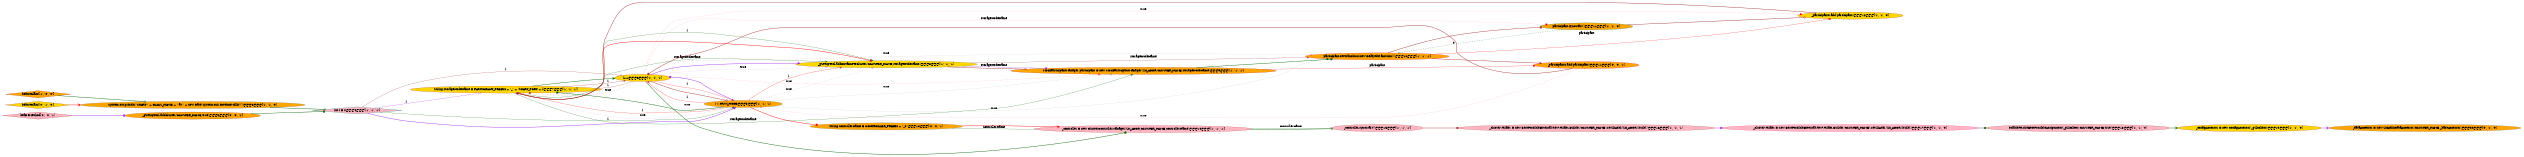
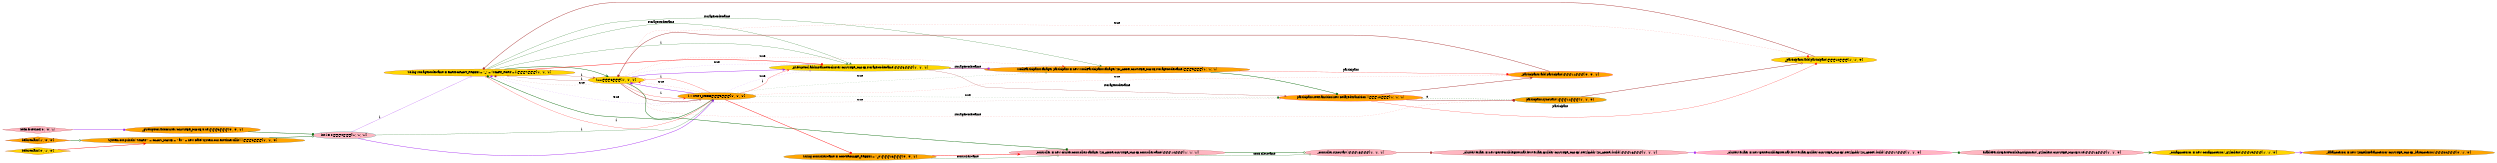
(488, 73) -> none
(357, 110) -> (344, 135)
(1173, 117) -> (1129, 80)
